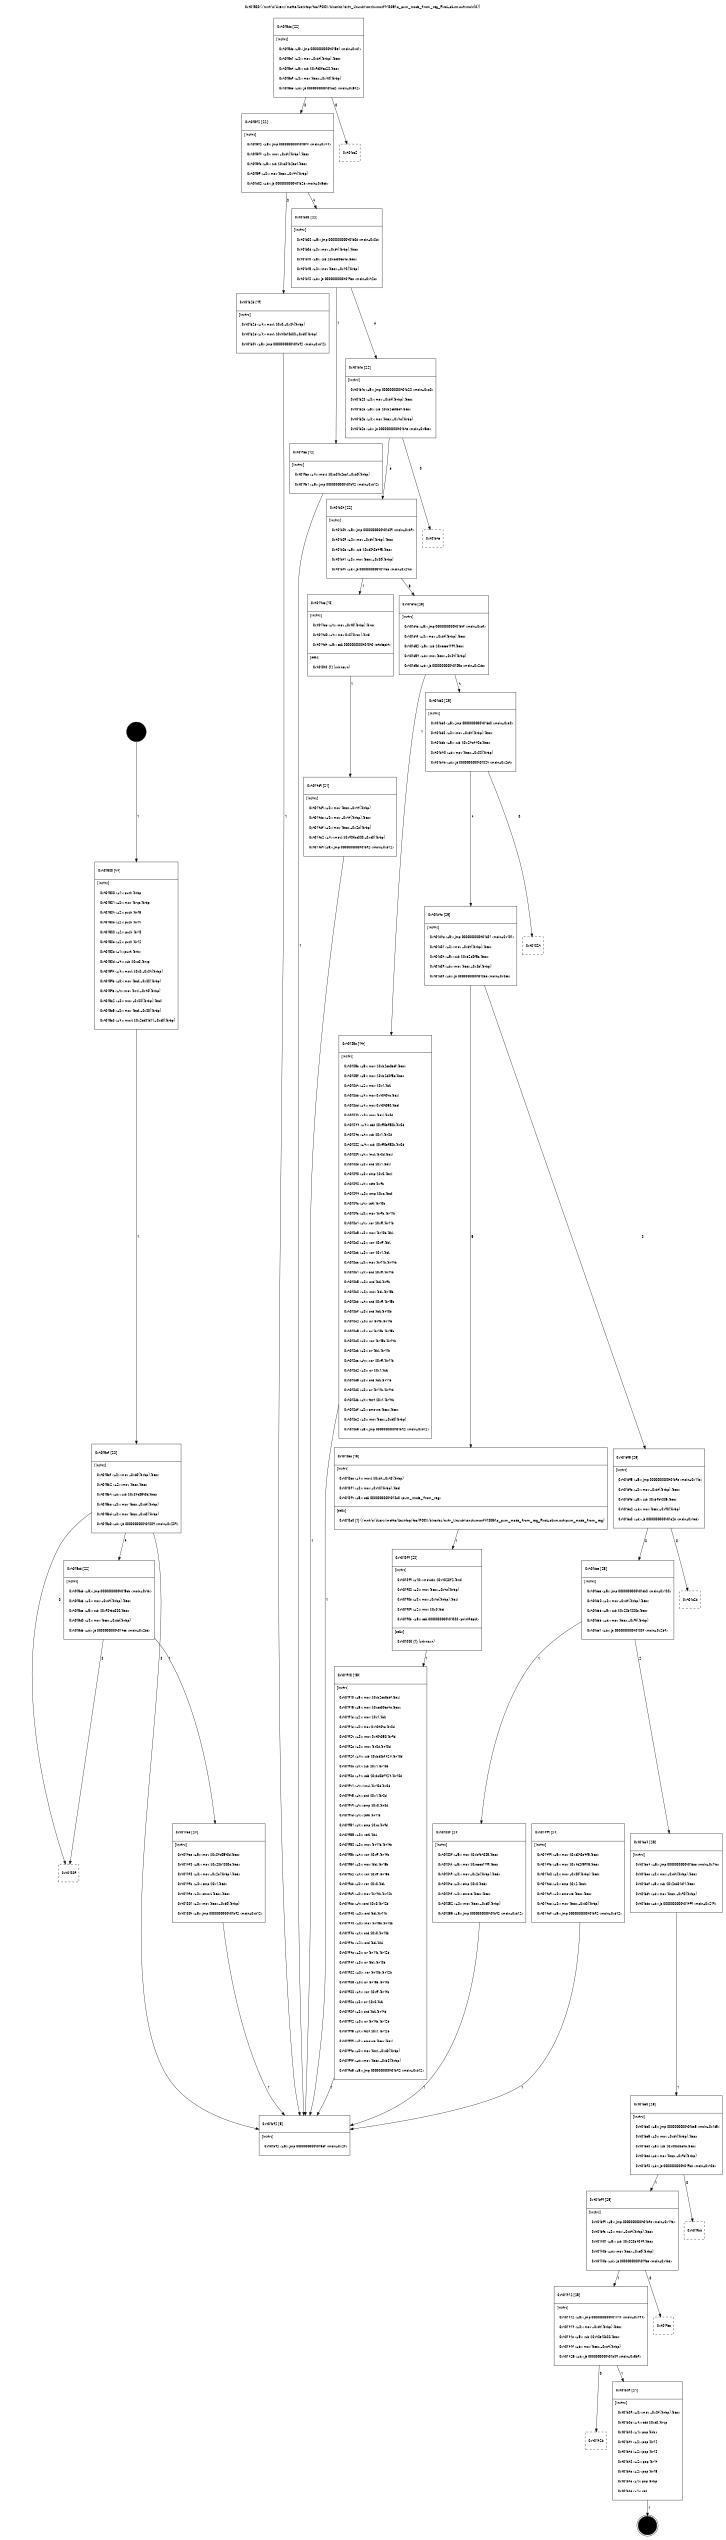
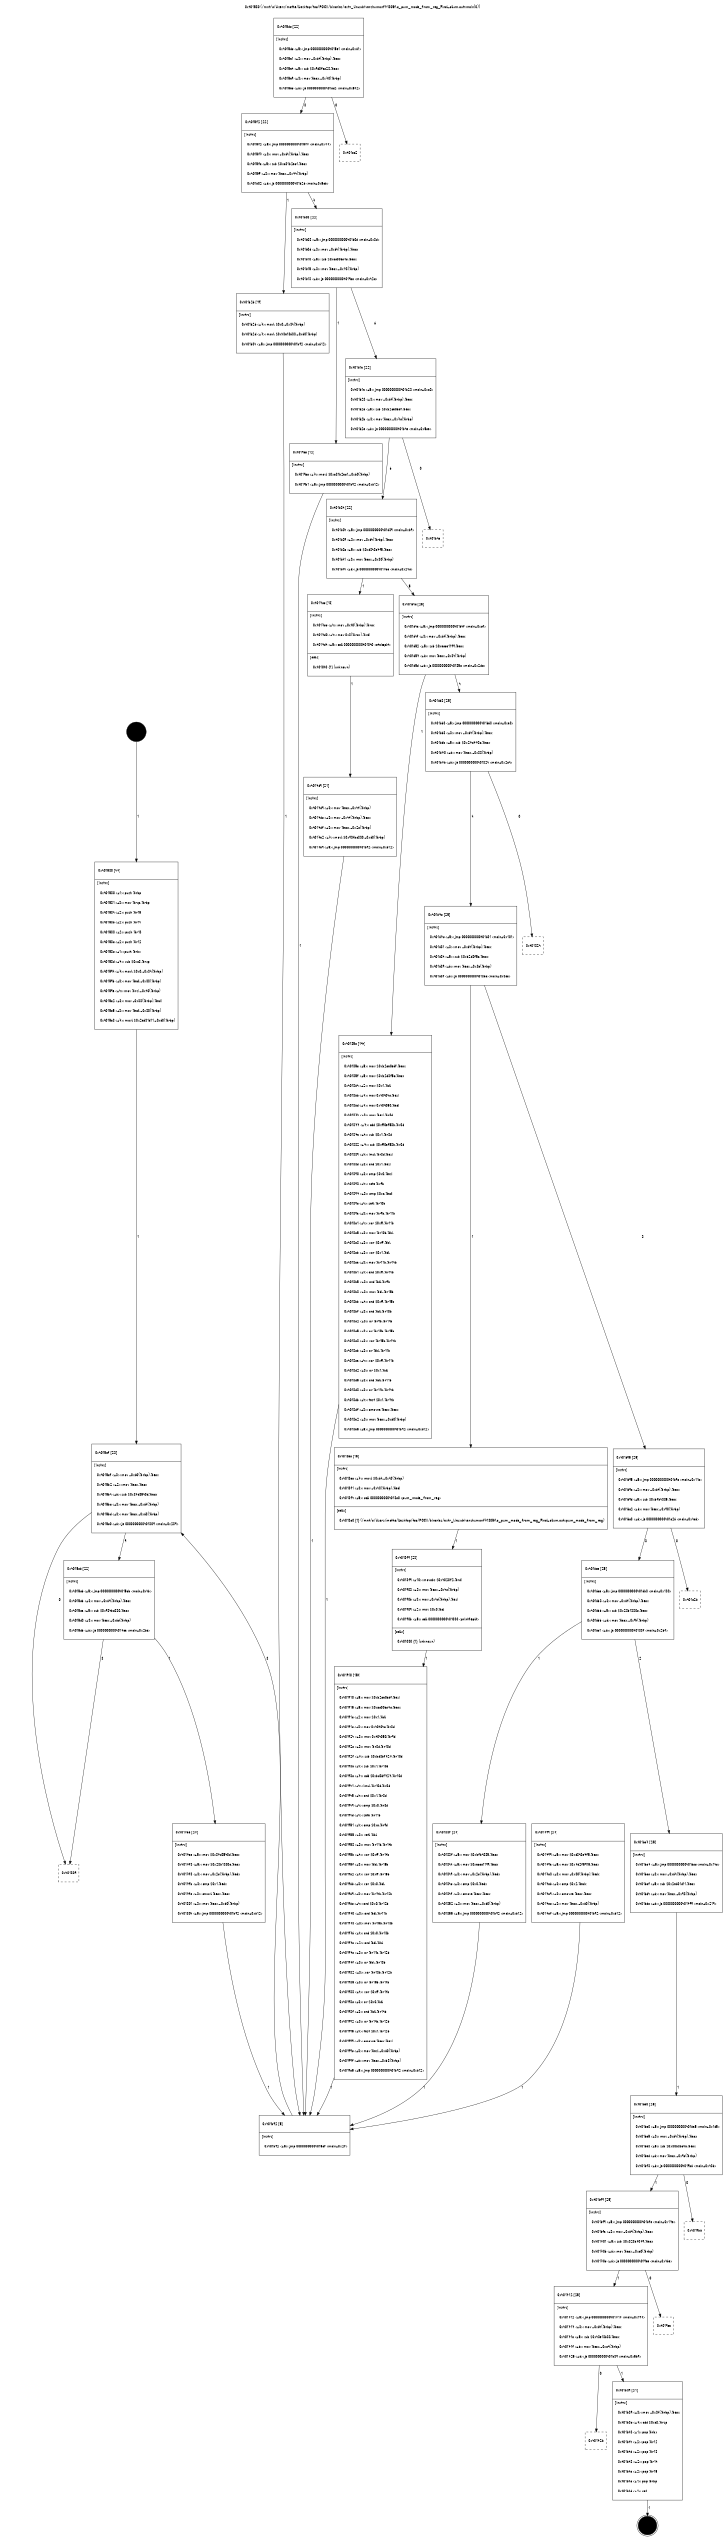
(288, 201) -> (288, 201)
(472, 1237) -> (472, 1237)
(144, 1859) -> (279, 1828)
